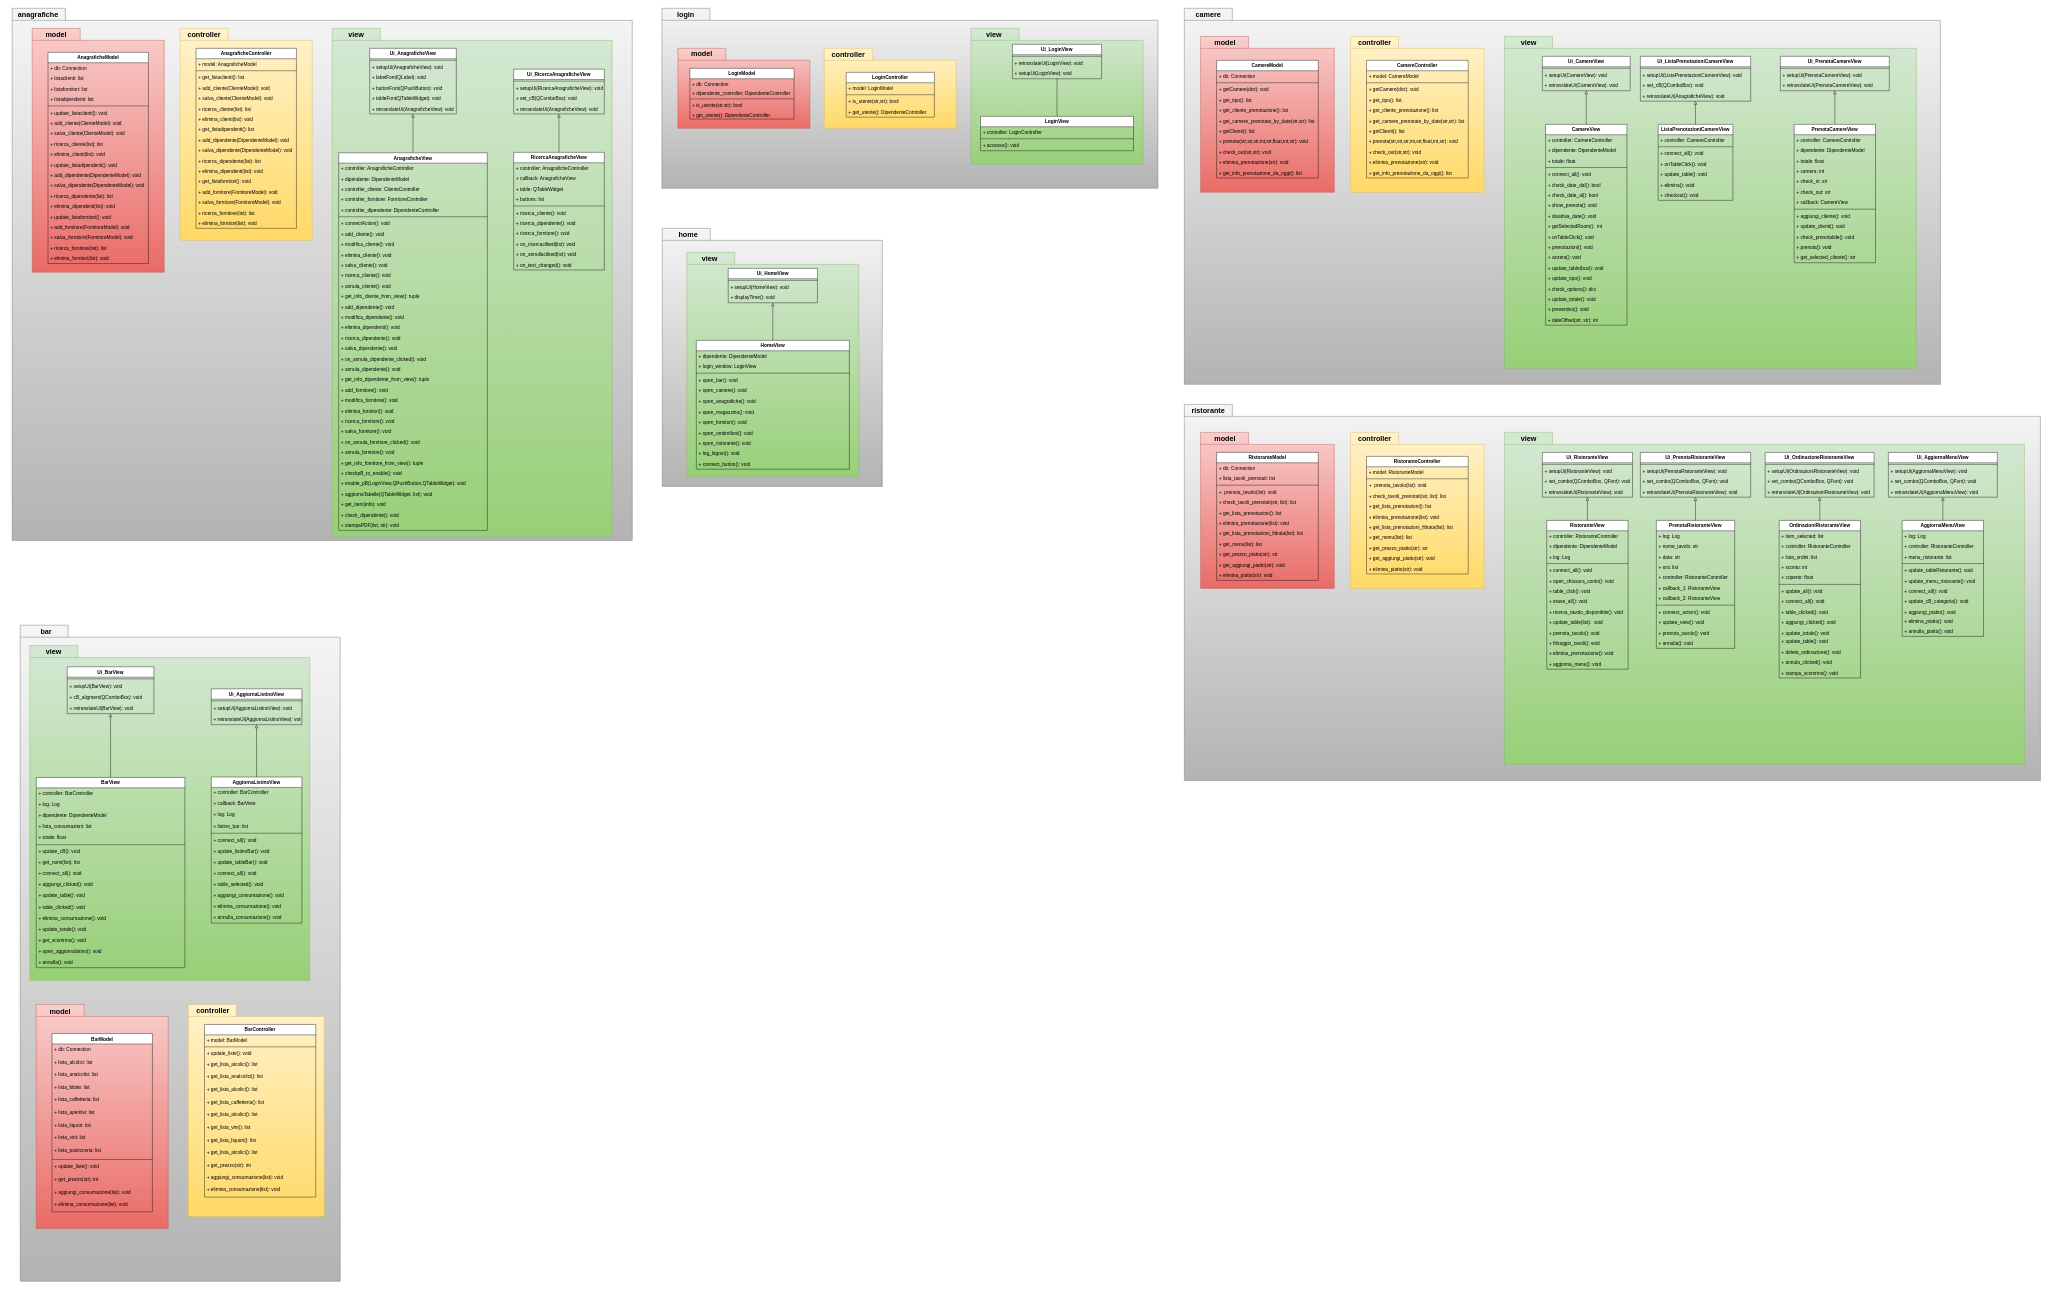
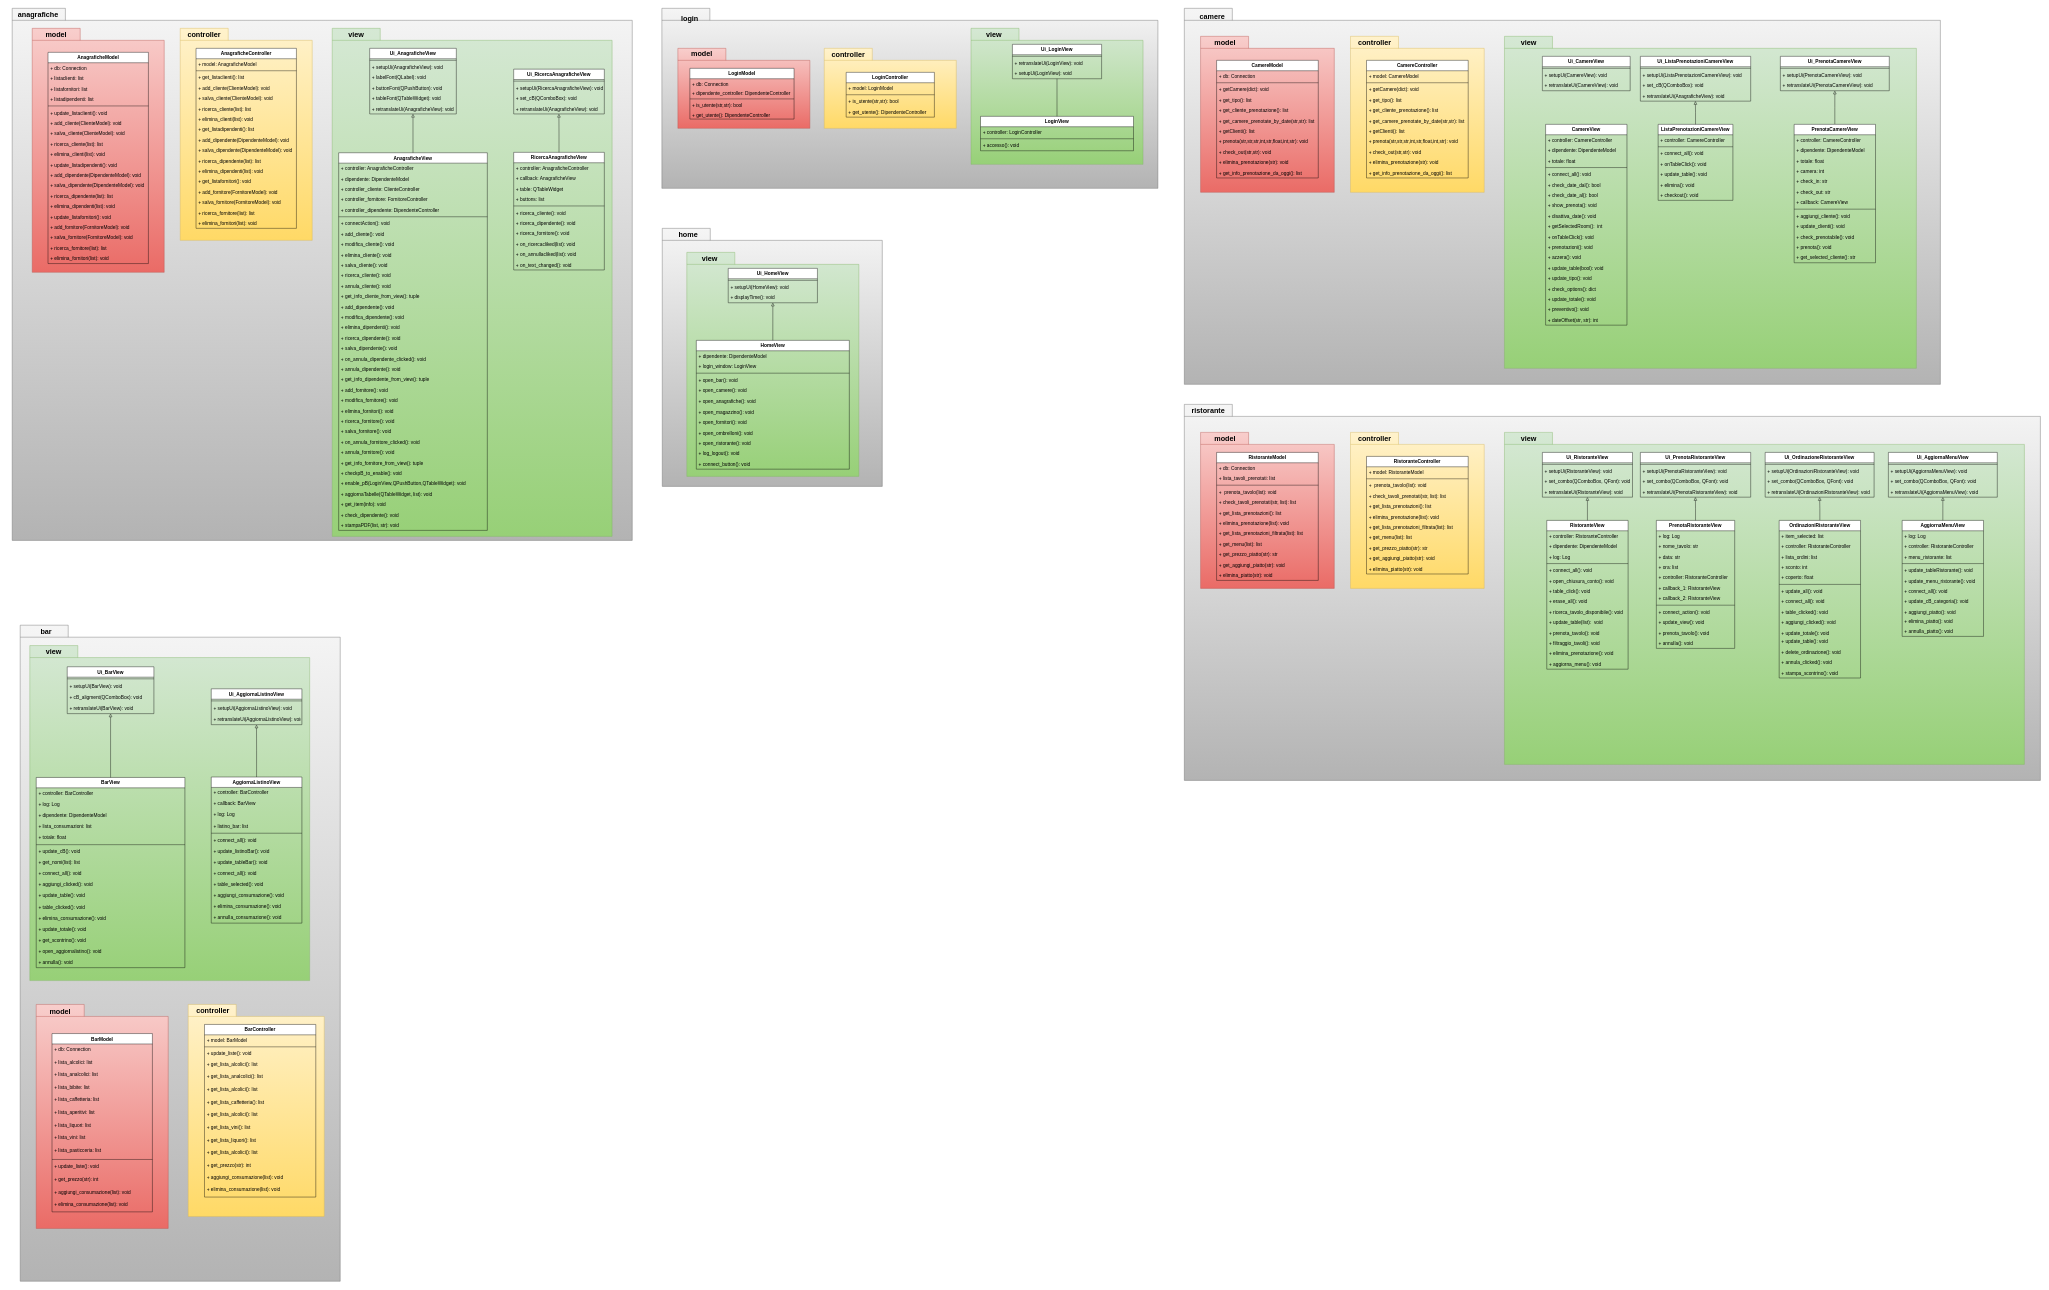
(686, 14) -> (690, 18)
(1208, 14) -> (1212, 16)
(1586, 109) -> none
